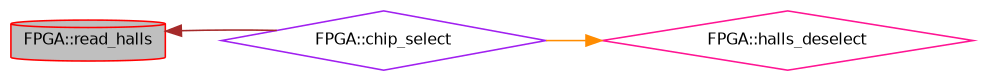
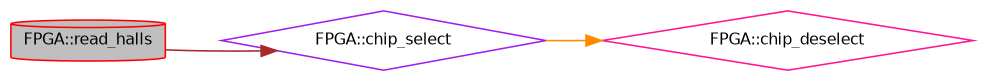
(229, 30) -> (213, 51)
(788, 41) -> (788, 41)
